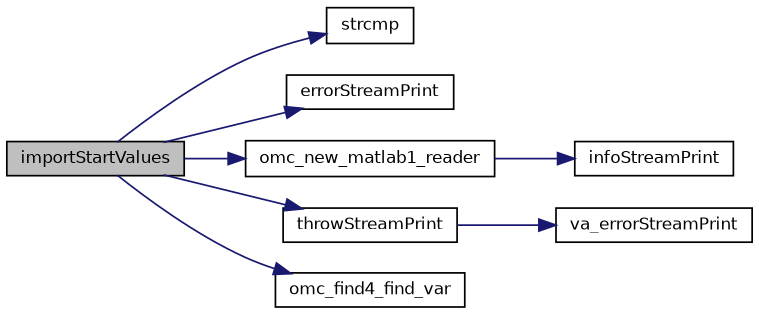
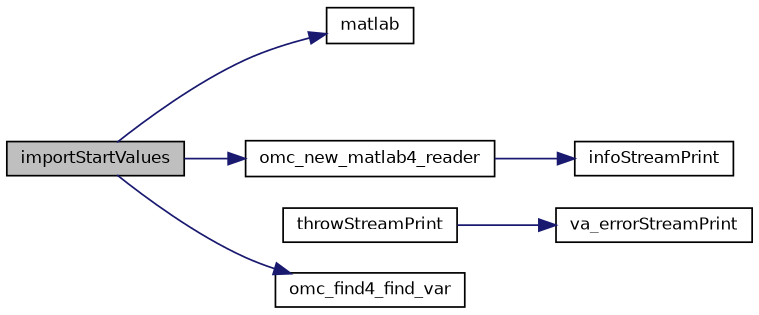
(370, 26) -> (370, 26)
(370, 92) -> none
(370, 159) -> (370, 159)
(224, 190) -> none
